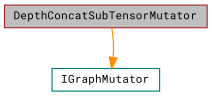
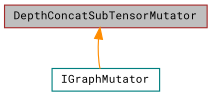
(113, 43) -> (98, 54)
